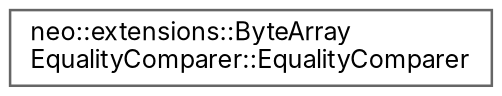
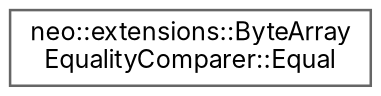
(251, 48) -> (190, 48)
